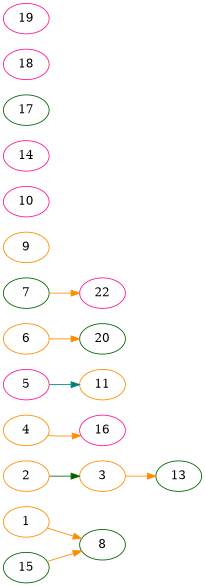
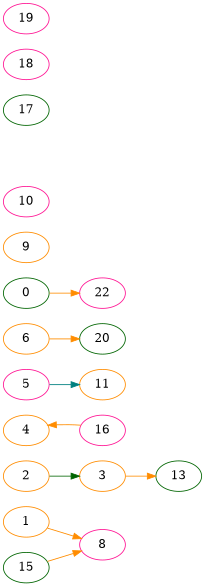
(26, 156) -> none
(26, 293) -> (26, 293)
(60, 436) -> (69, 425)
(103, 545) -> (103, 545)
